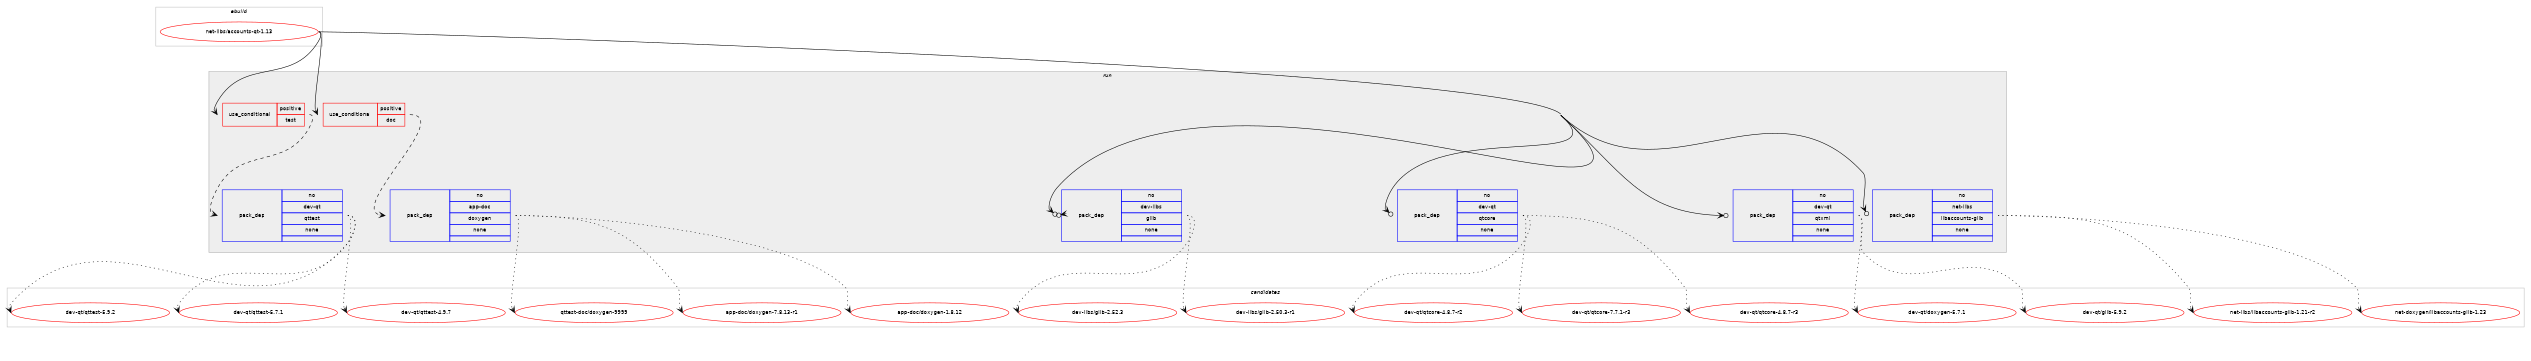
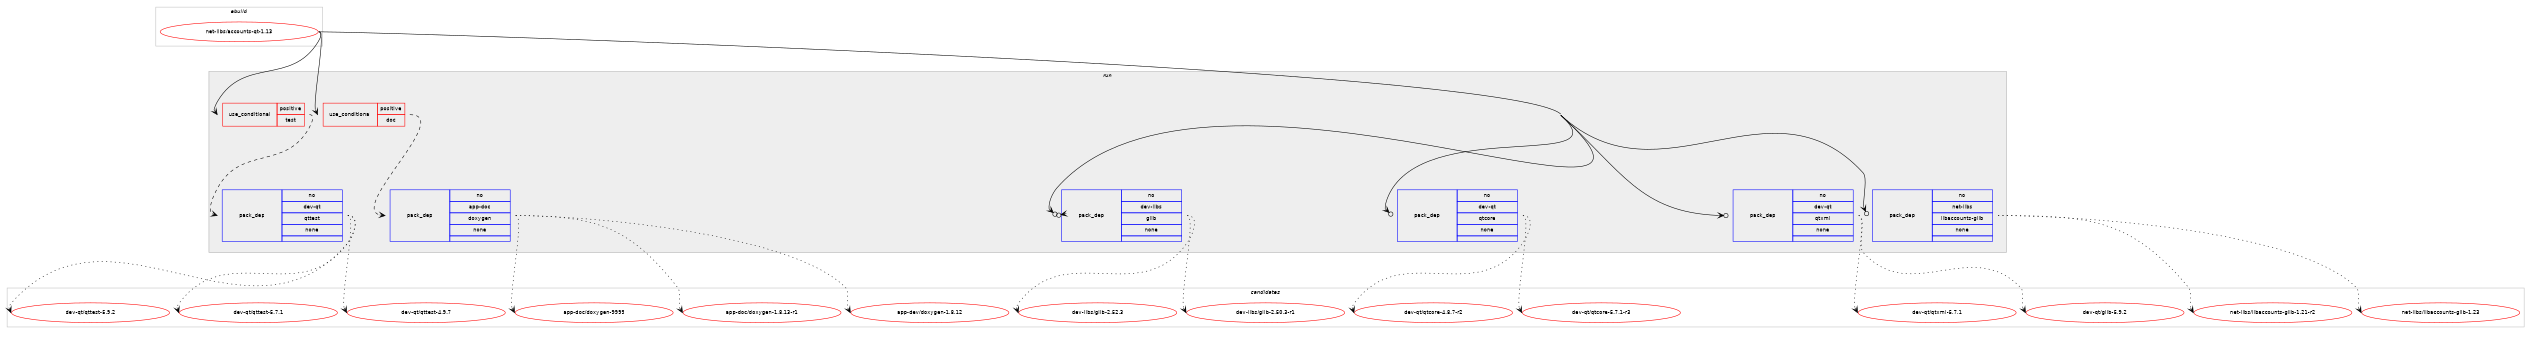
(594, 313) -> (594, 313)
(762, 313) -> (762, 313)
(930, 313) -> (930, 313)
(1601, 313) -> (1601, 313)
(1769, 313) -> none
(1937, 313) -> (1937, 313)
(2441, 313) -> (2441, 313)
